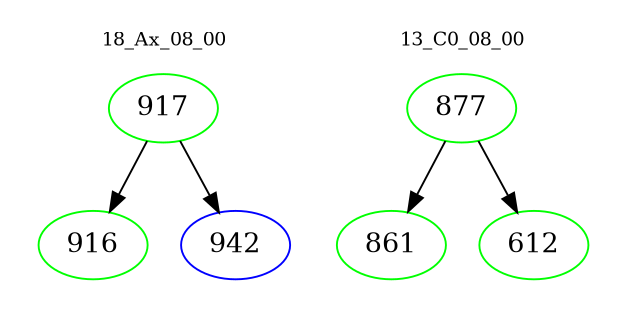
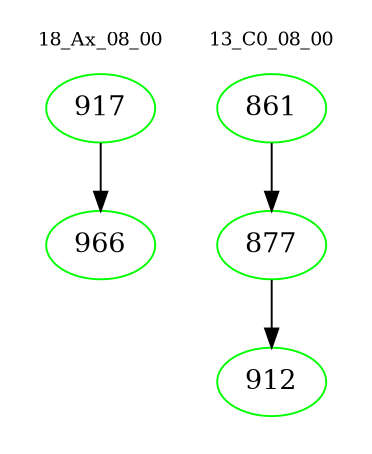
(431, 168) -> (272, 167)
(93, 245) -> (101, 245)
(236, 245) -> none
(534, 245) -> (272, 382)
